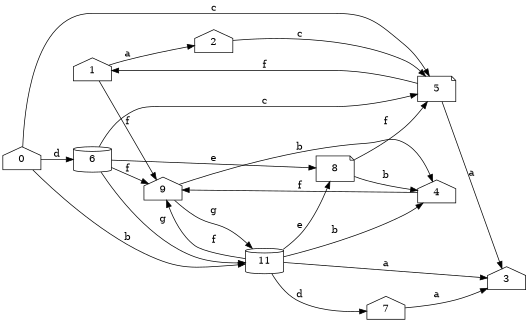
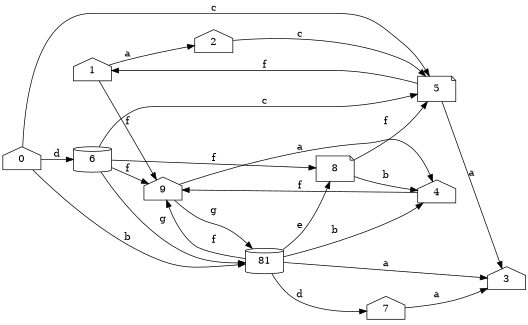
(300, 147) -> (300, 147)
(214, 158) -> (214, 158)
(265, 261) -> (265, 261)
